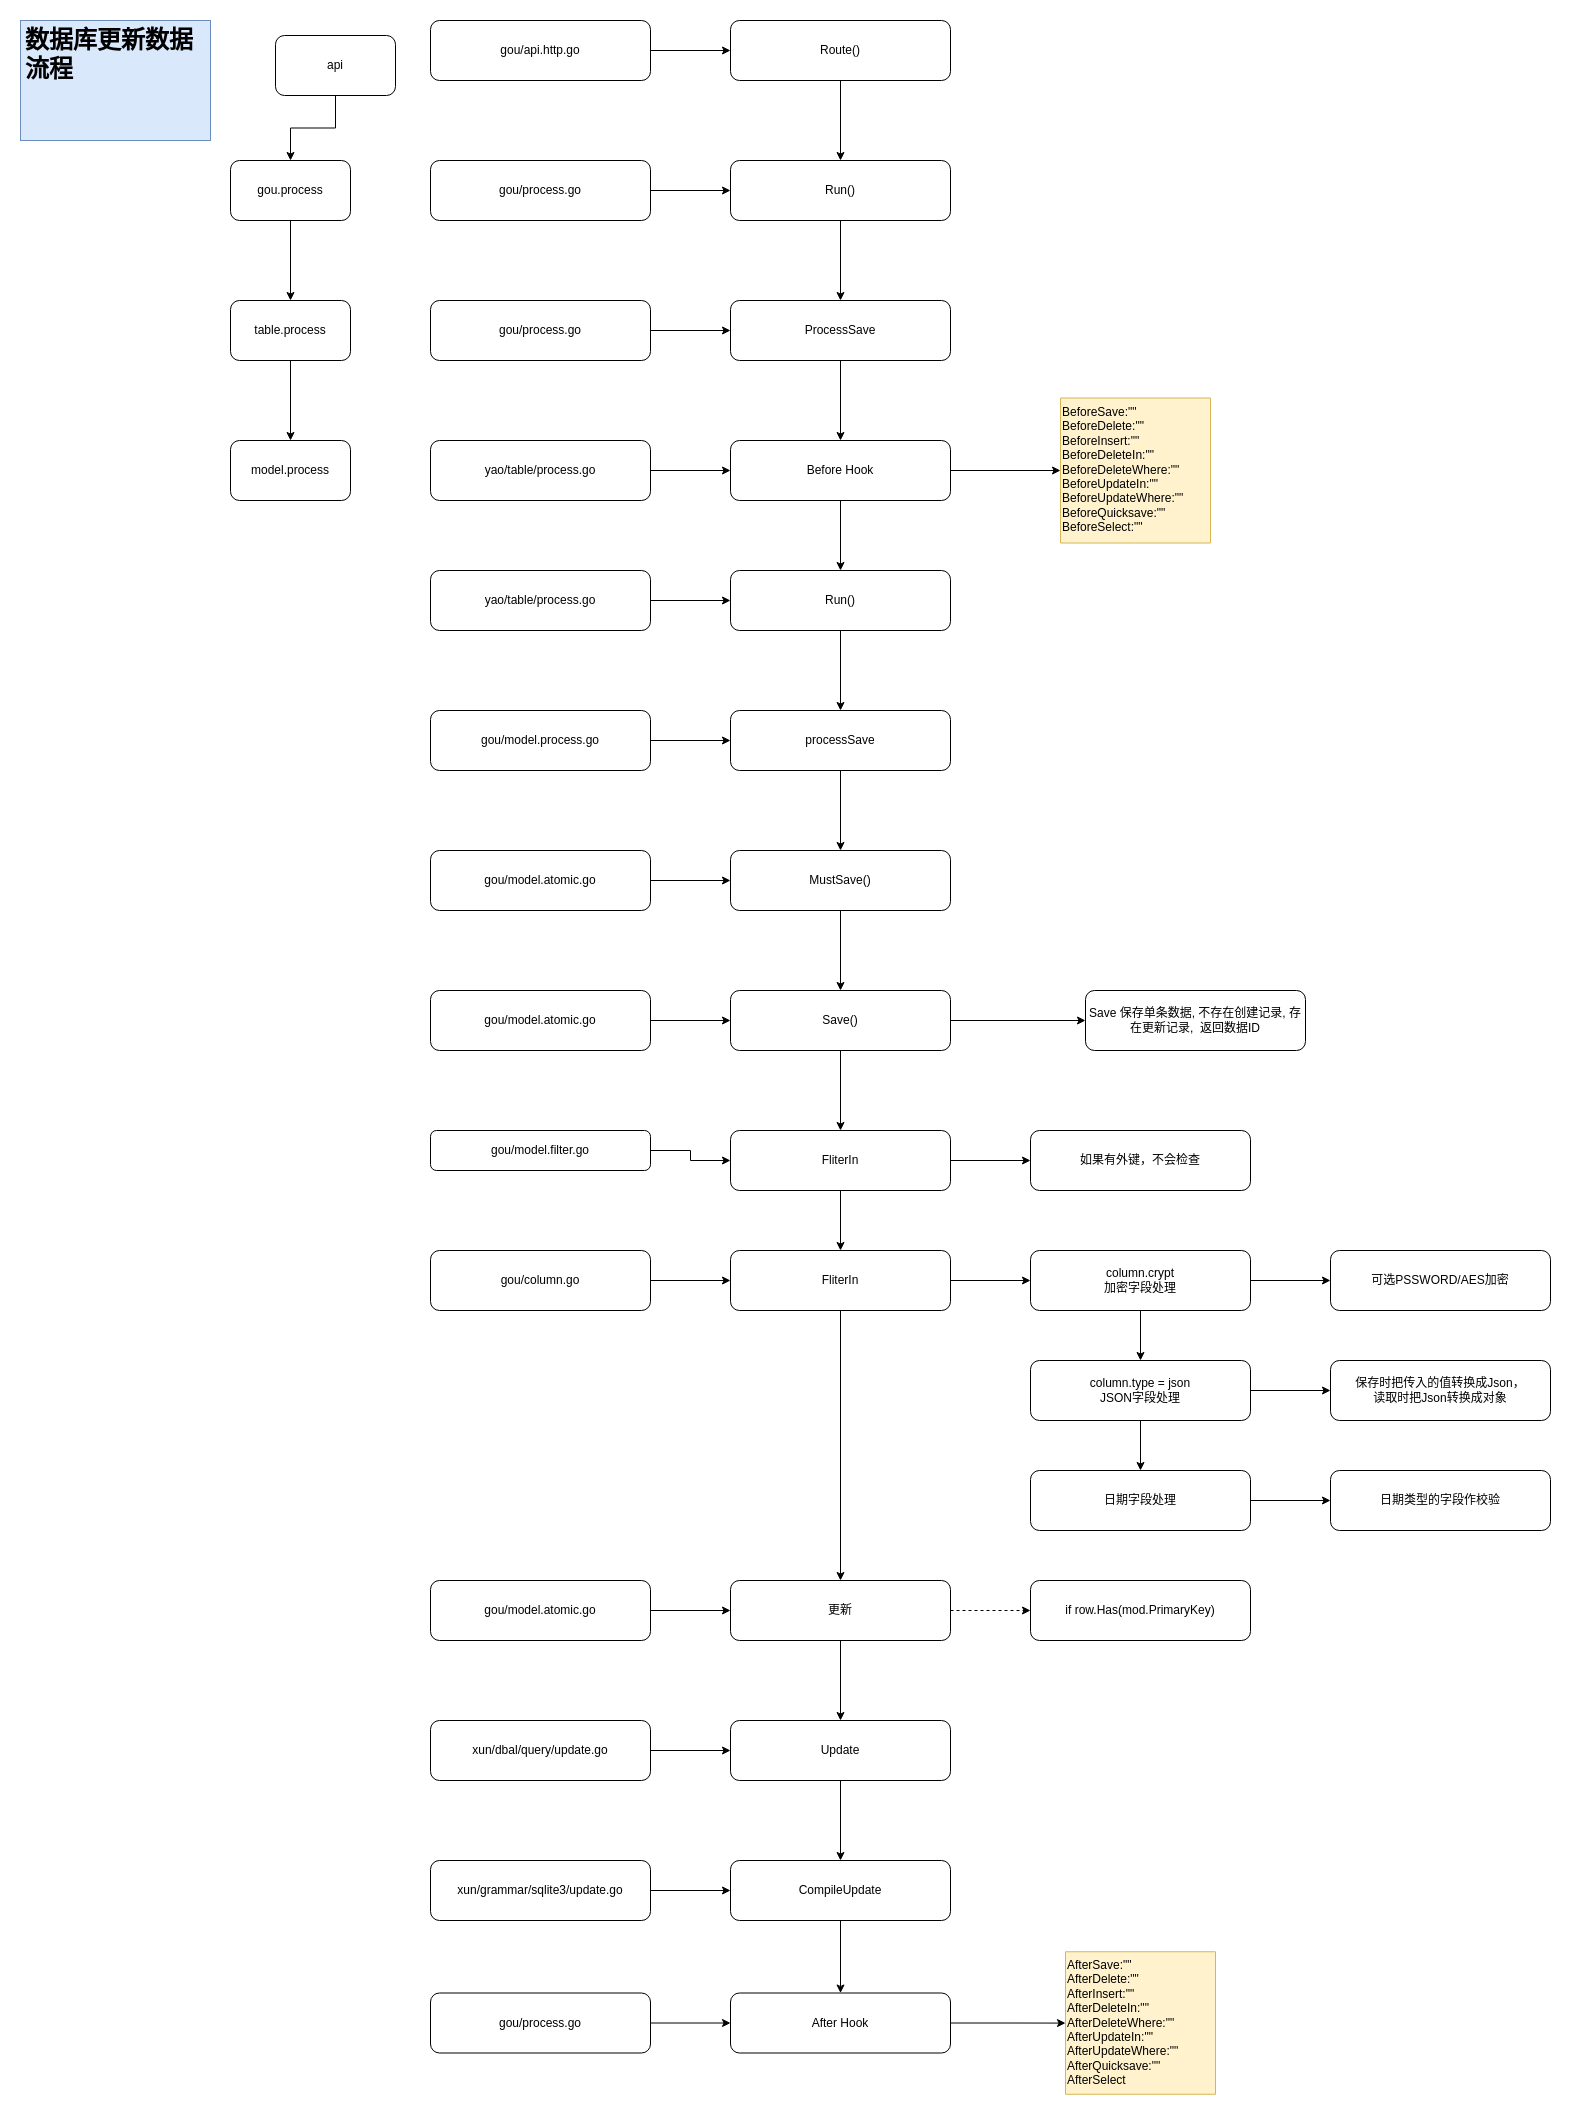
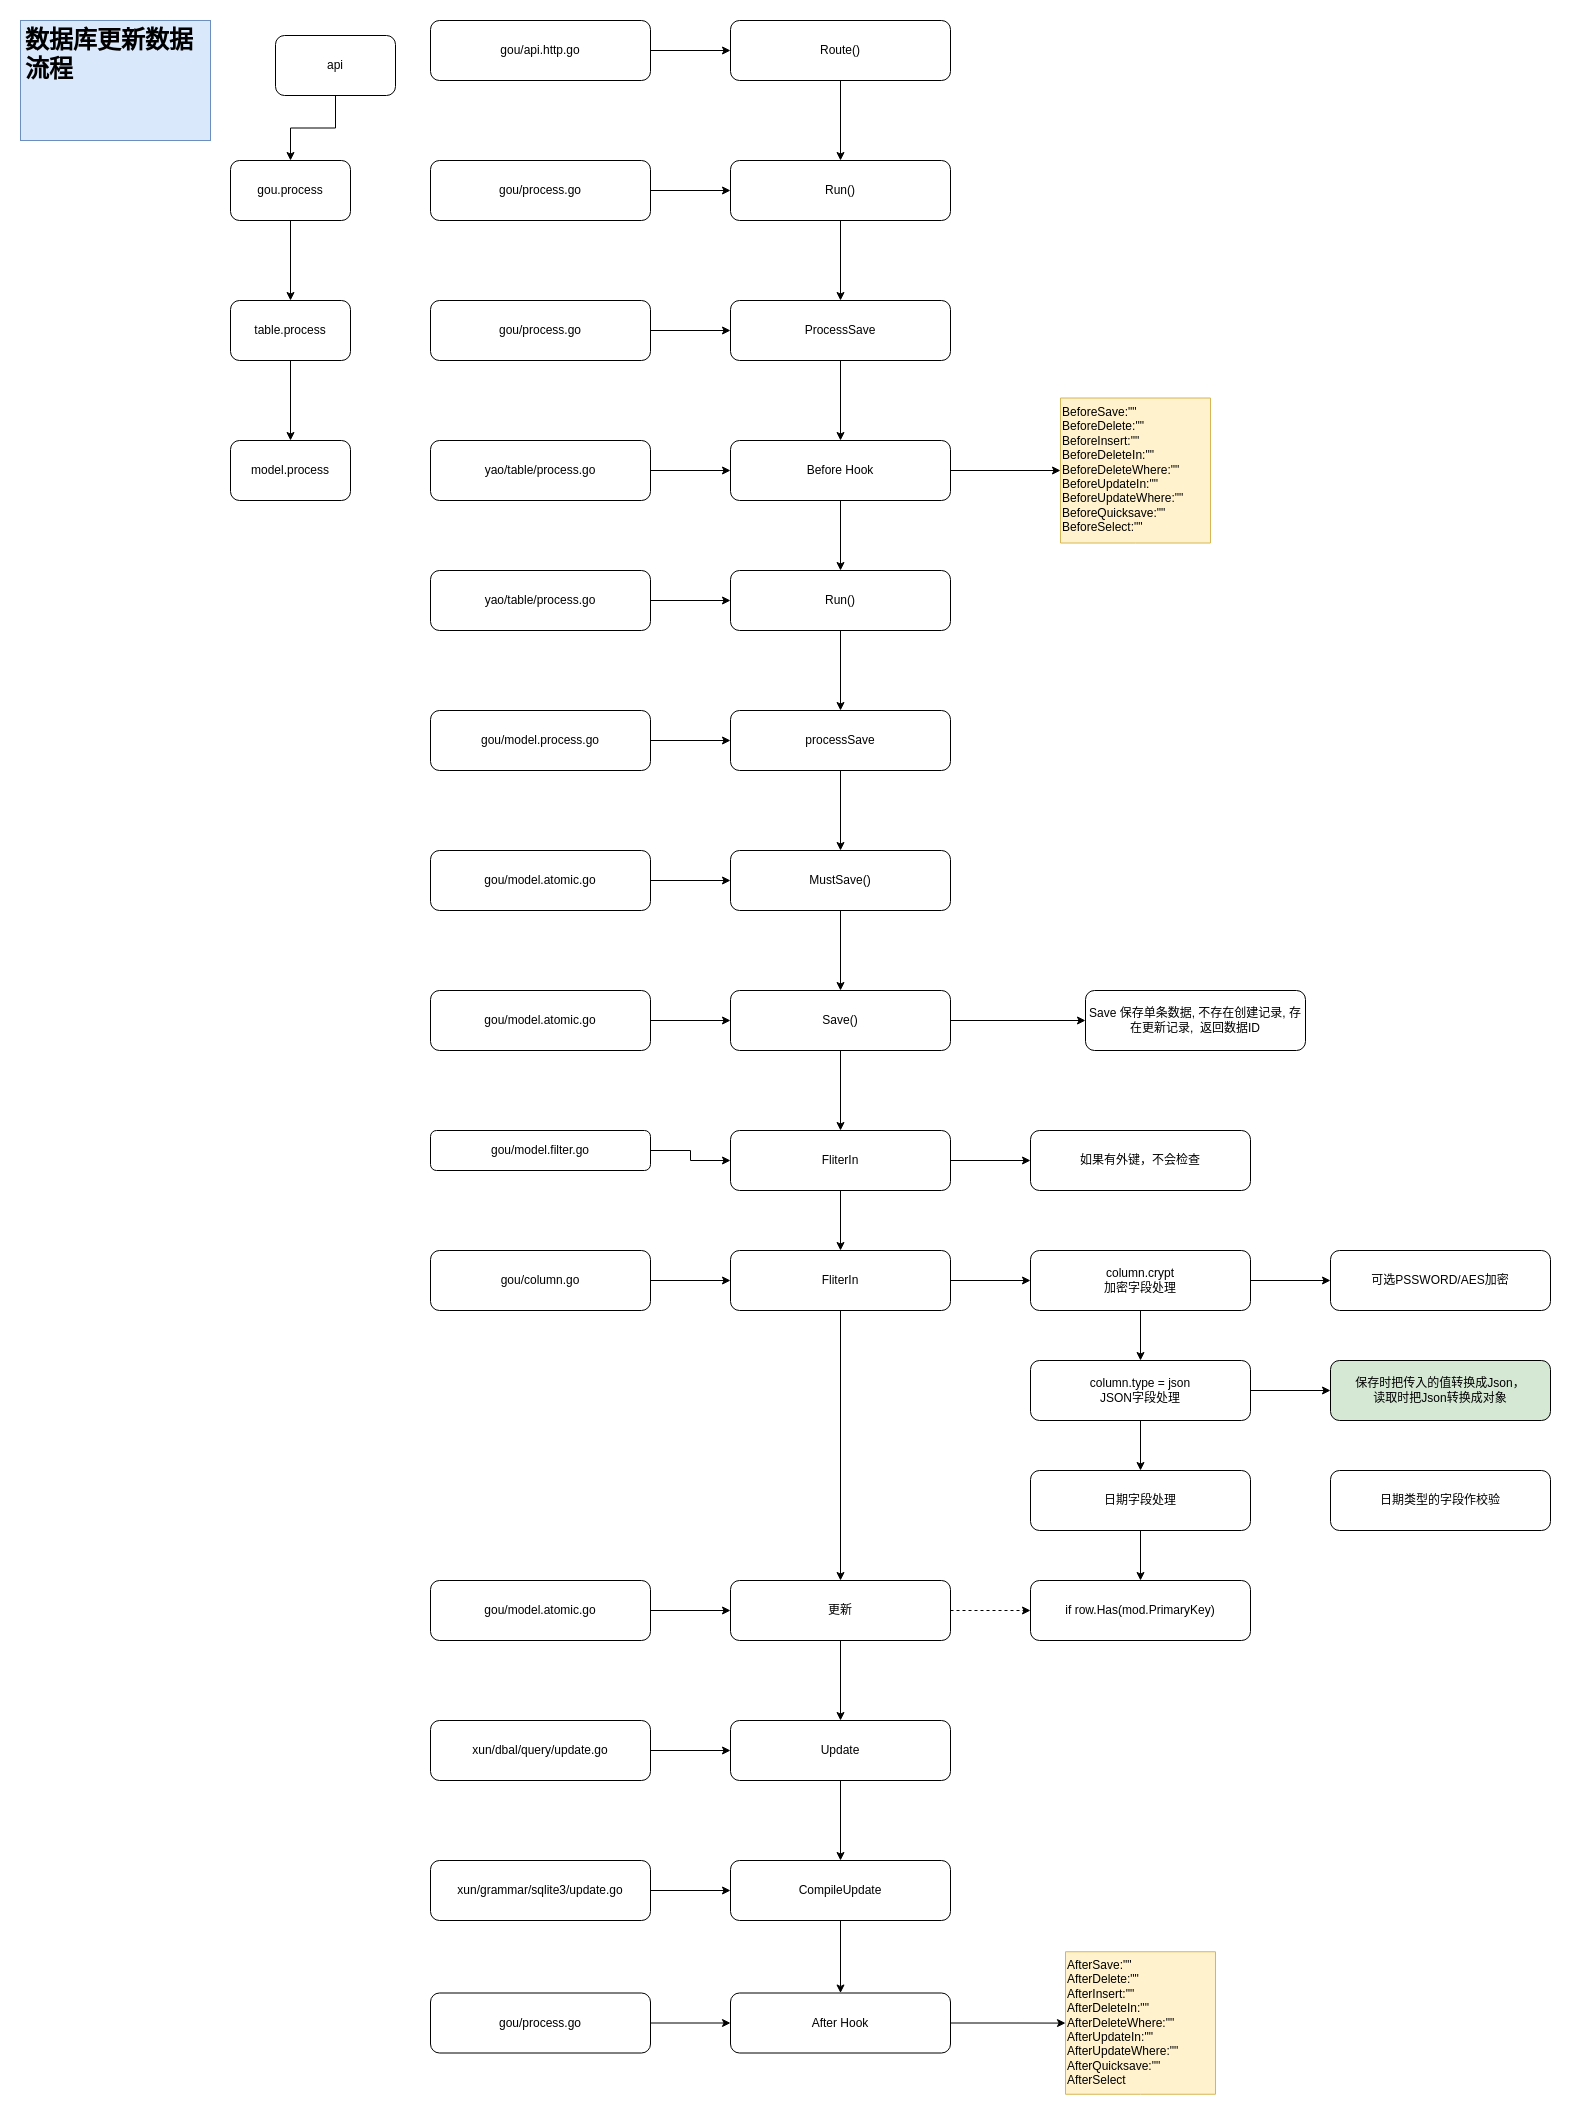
(1441, 1391) -> (1441, 1391)
(1287, 1501) -> (1141, 1552)
